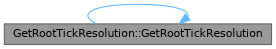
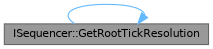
(138, 34) -> (106, 34)
